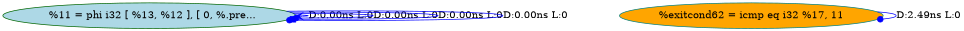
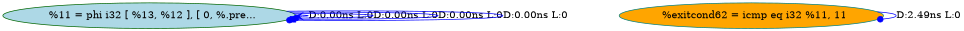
(751, 16) -> (751, 16)
